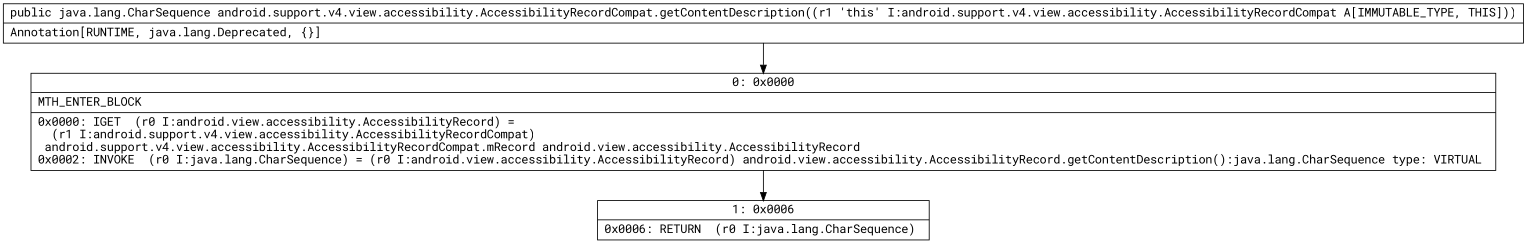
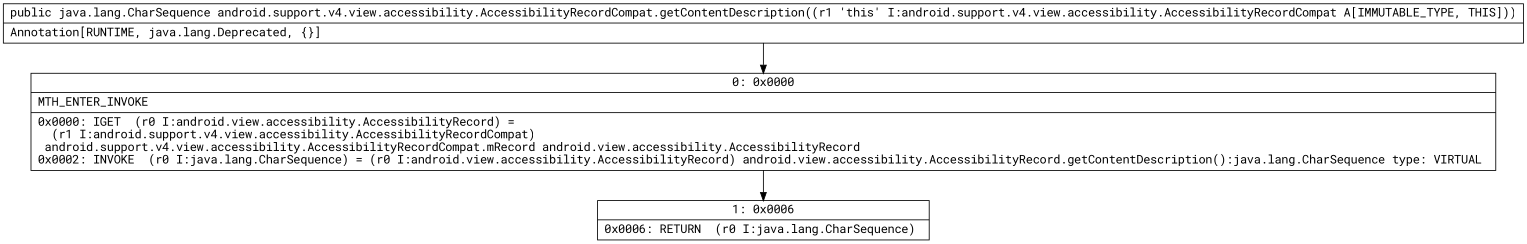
(90, 102) -> (93, 102)
